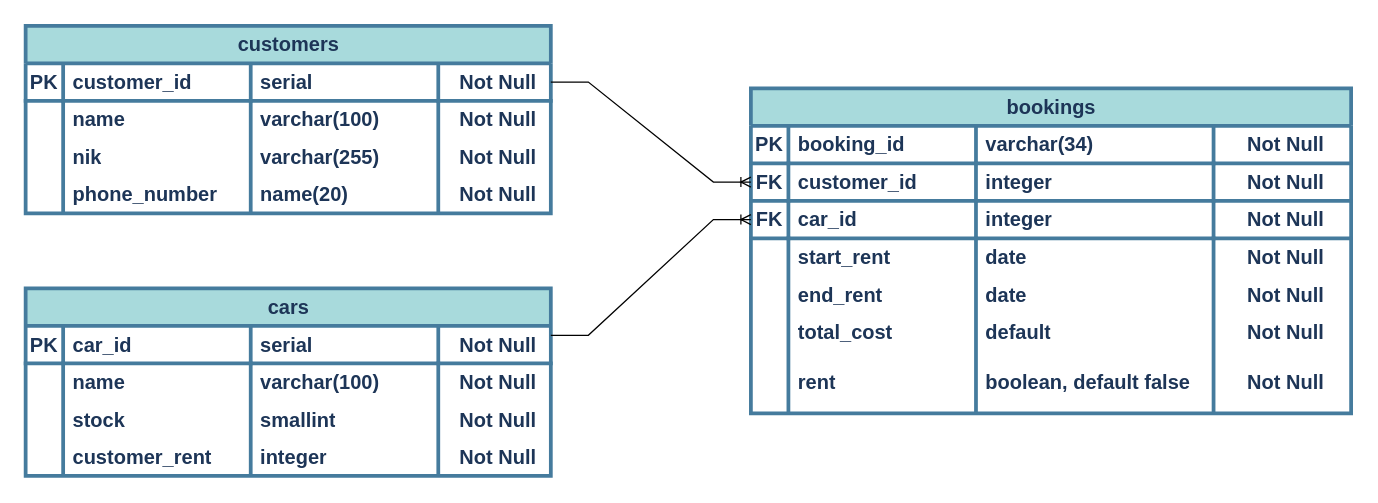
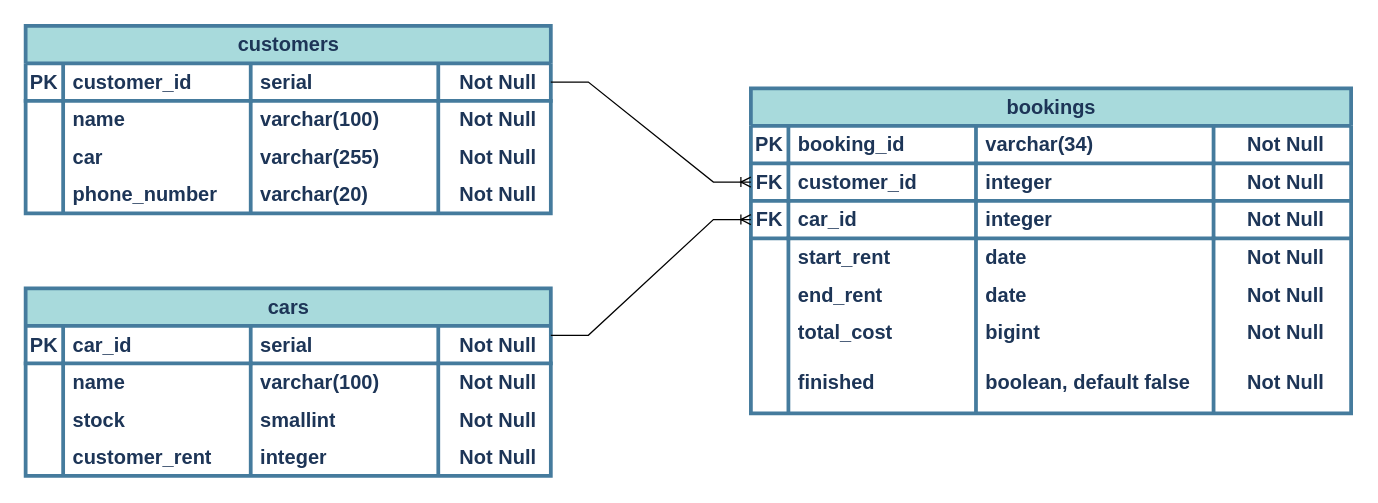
(87, 157) -> (90, 157)
(305, 194) -> (322, 194)
(1022, 332) -> (1014, 332)
(821, 382) -> (838, 382)
